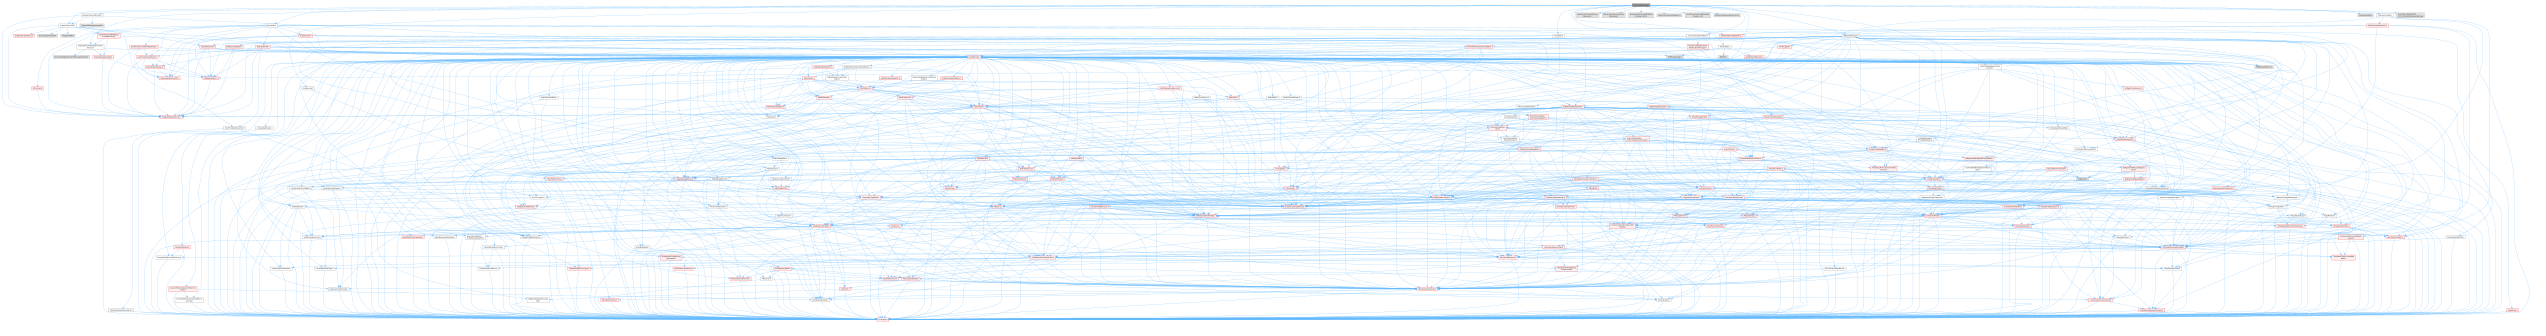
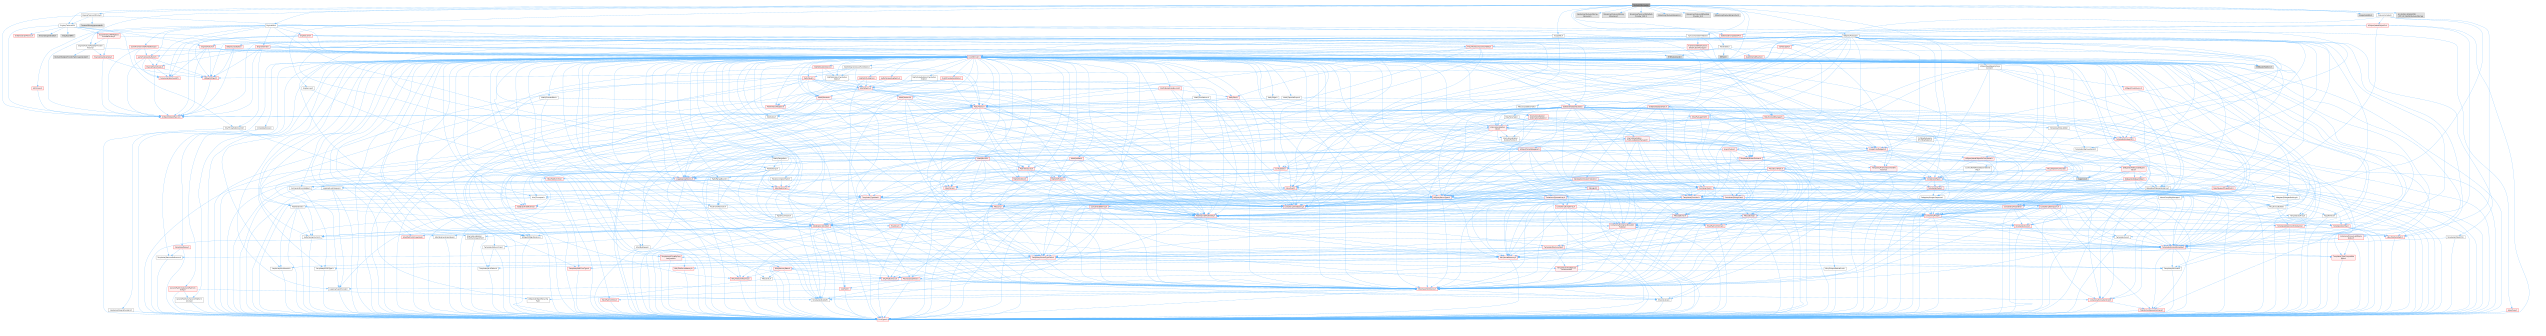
none -> (867, 78)
